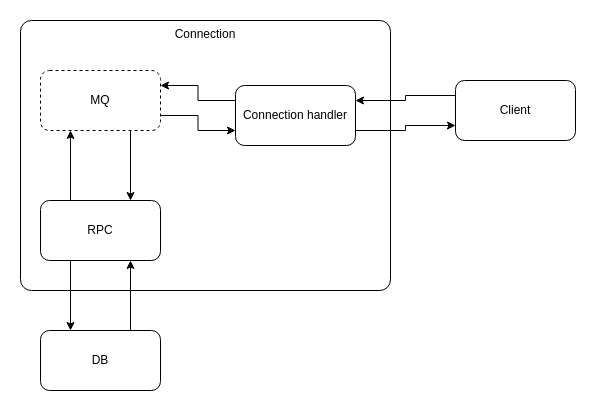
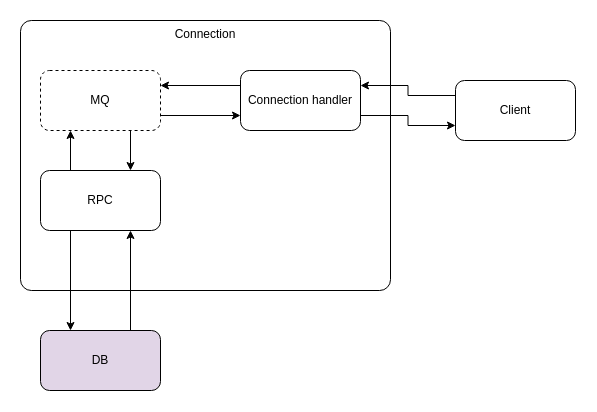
(296, 116) -> (301, 101)
(101, 231) -> (101, 201)
(101, 361) -> (101, 361)
